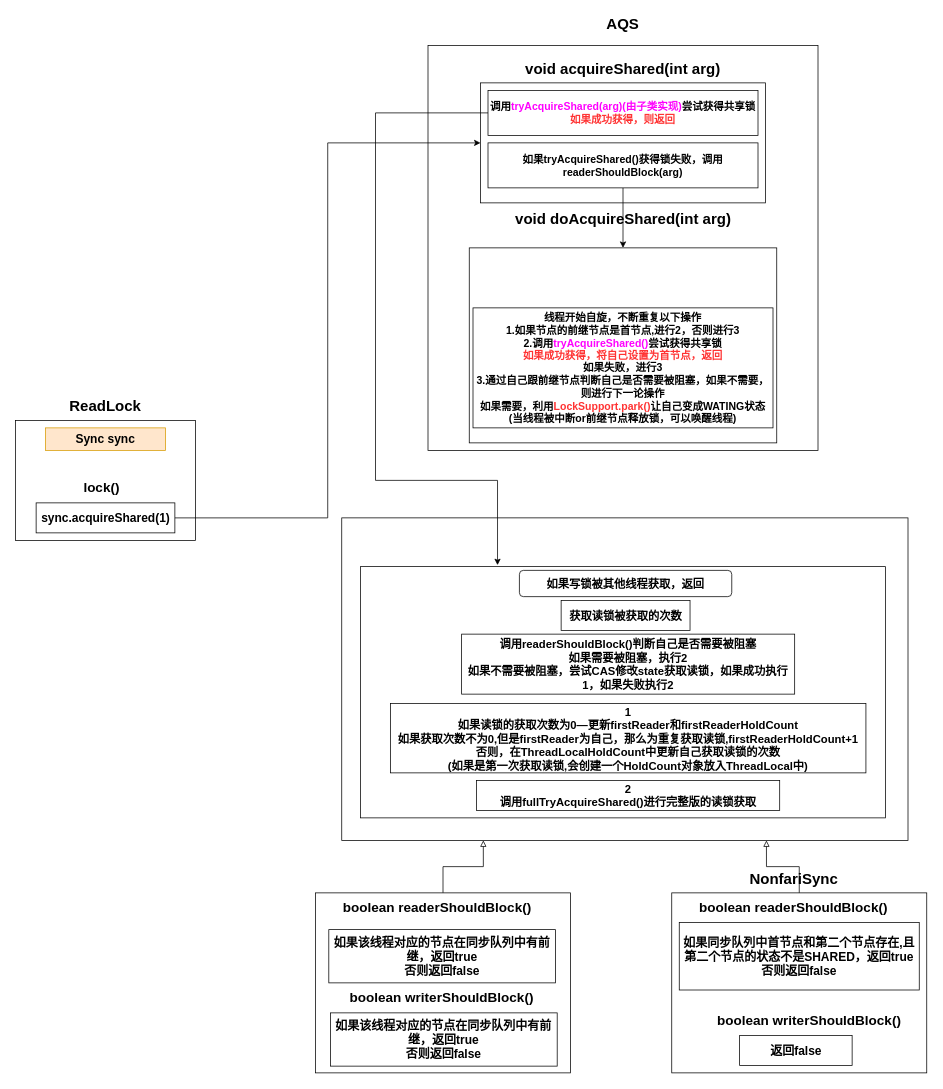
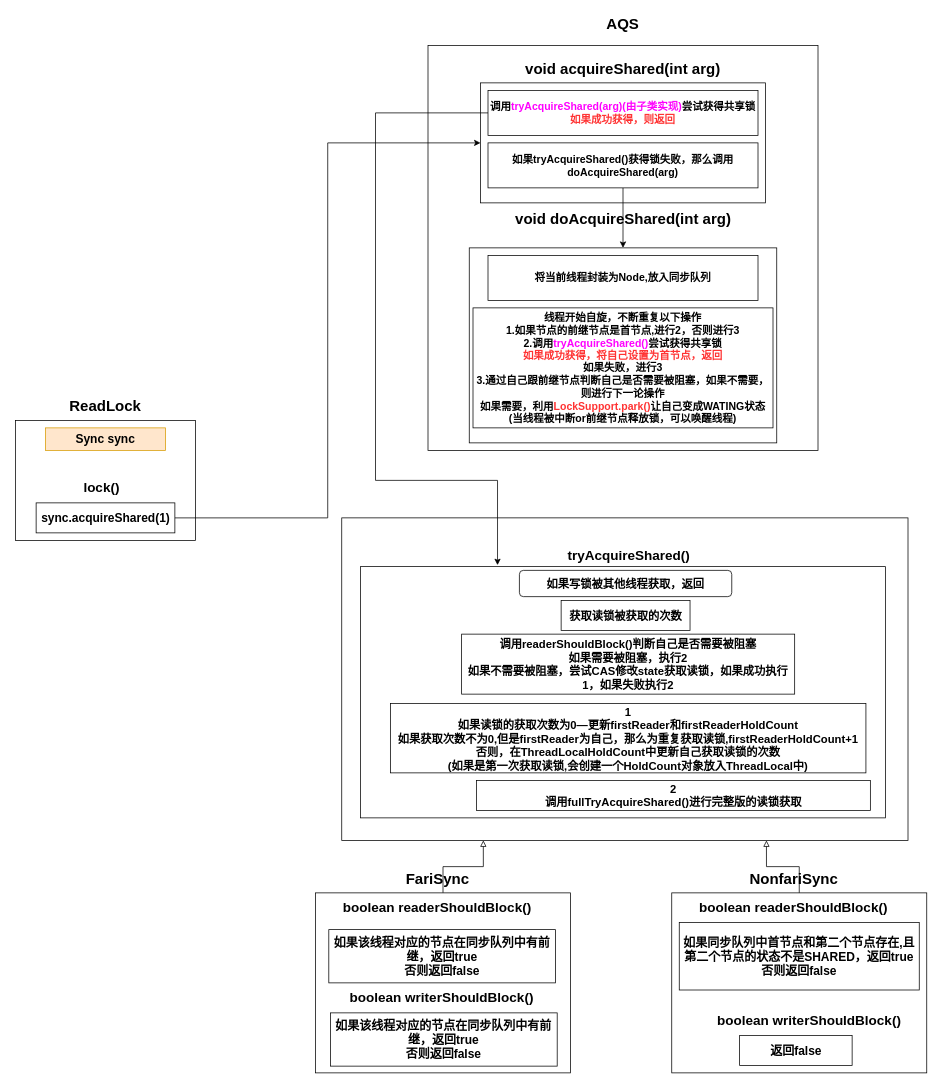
(623, 165) -> (623, 165)
none -> (623, 278)
none -> (629, 555)
(628, 795) -> (673, 795)
none -> (437, 878)
